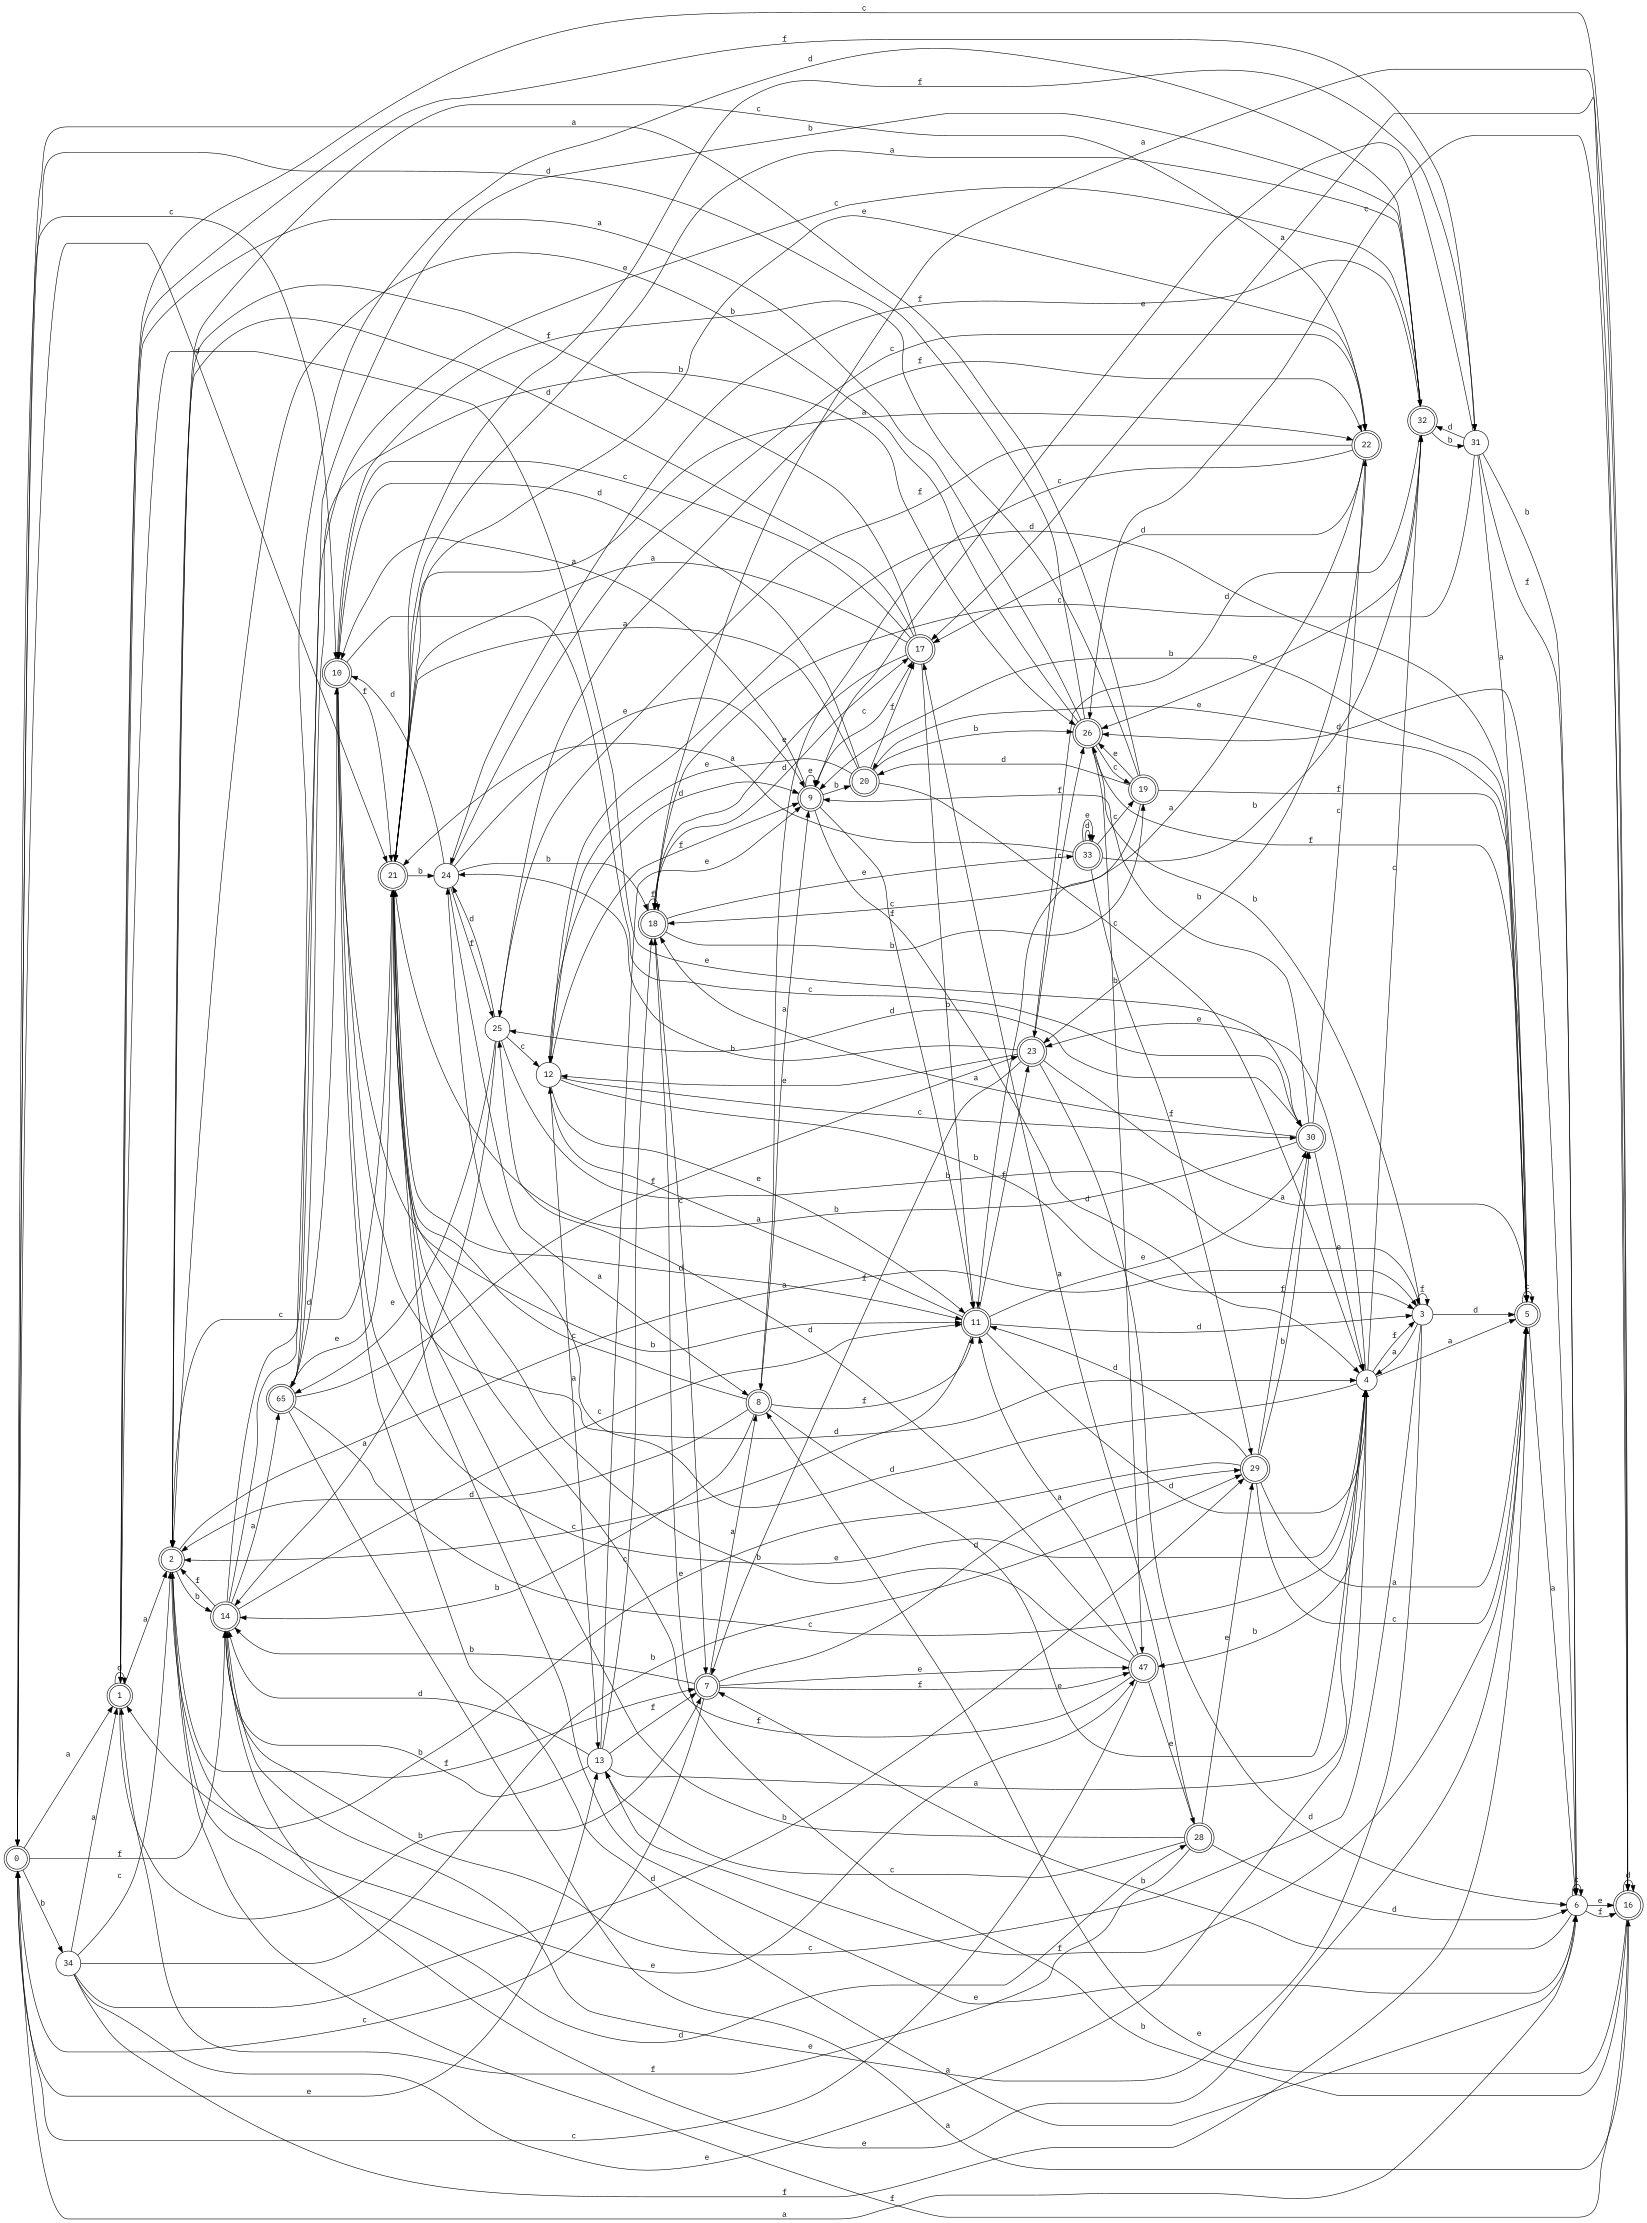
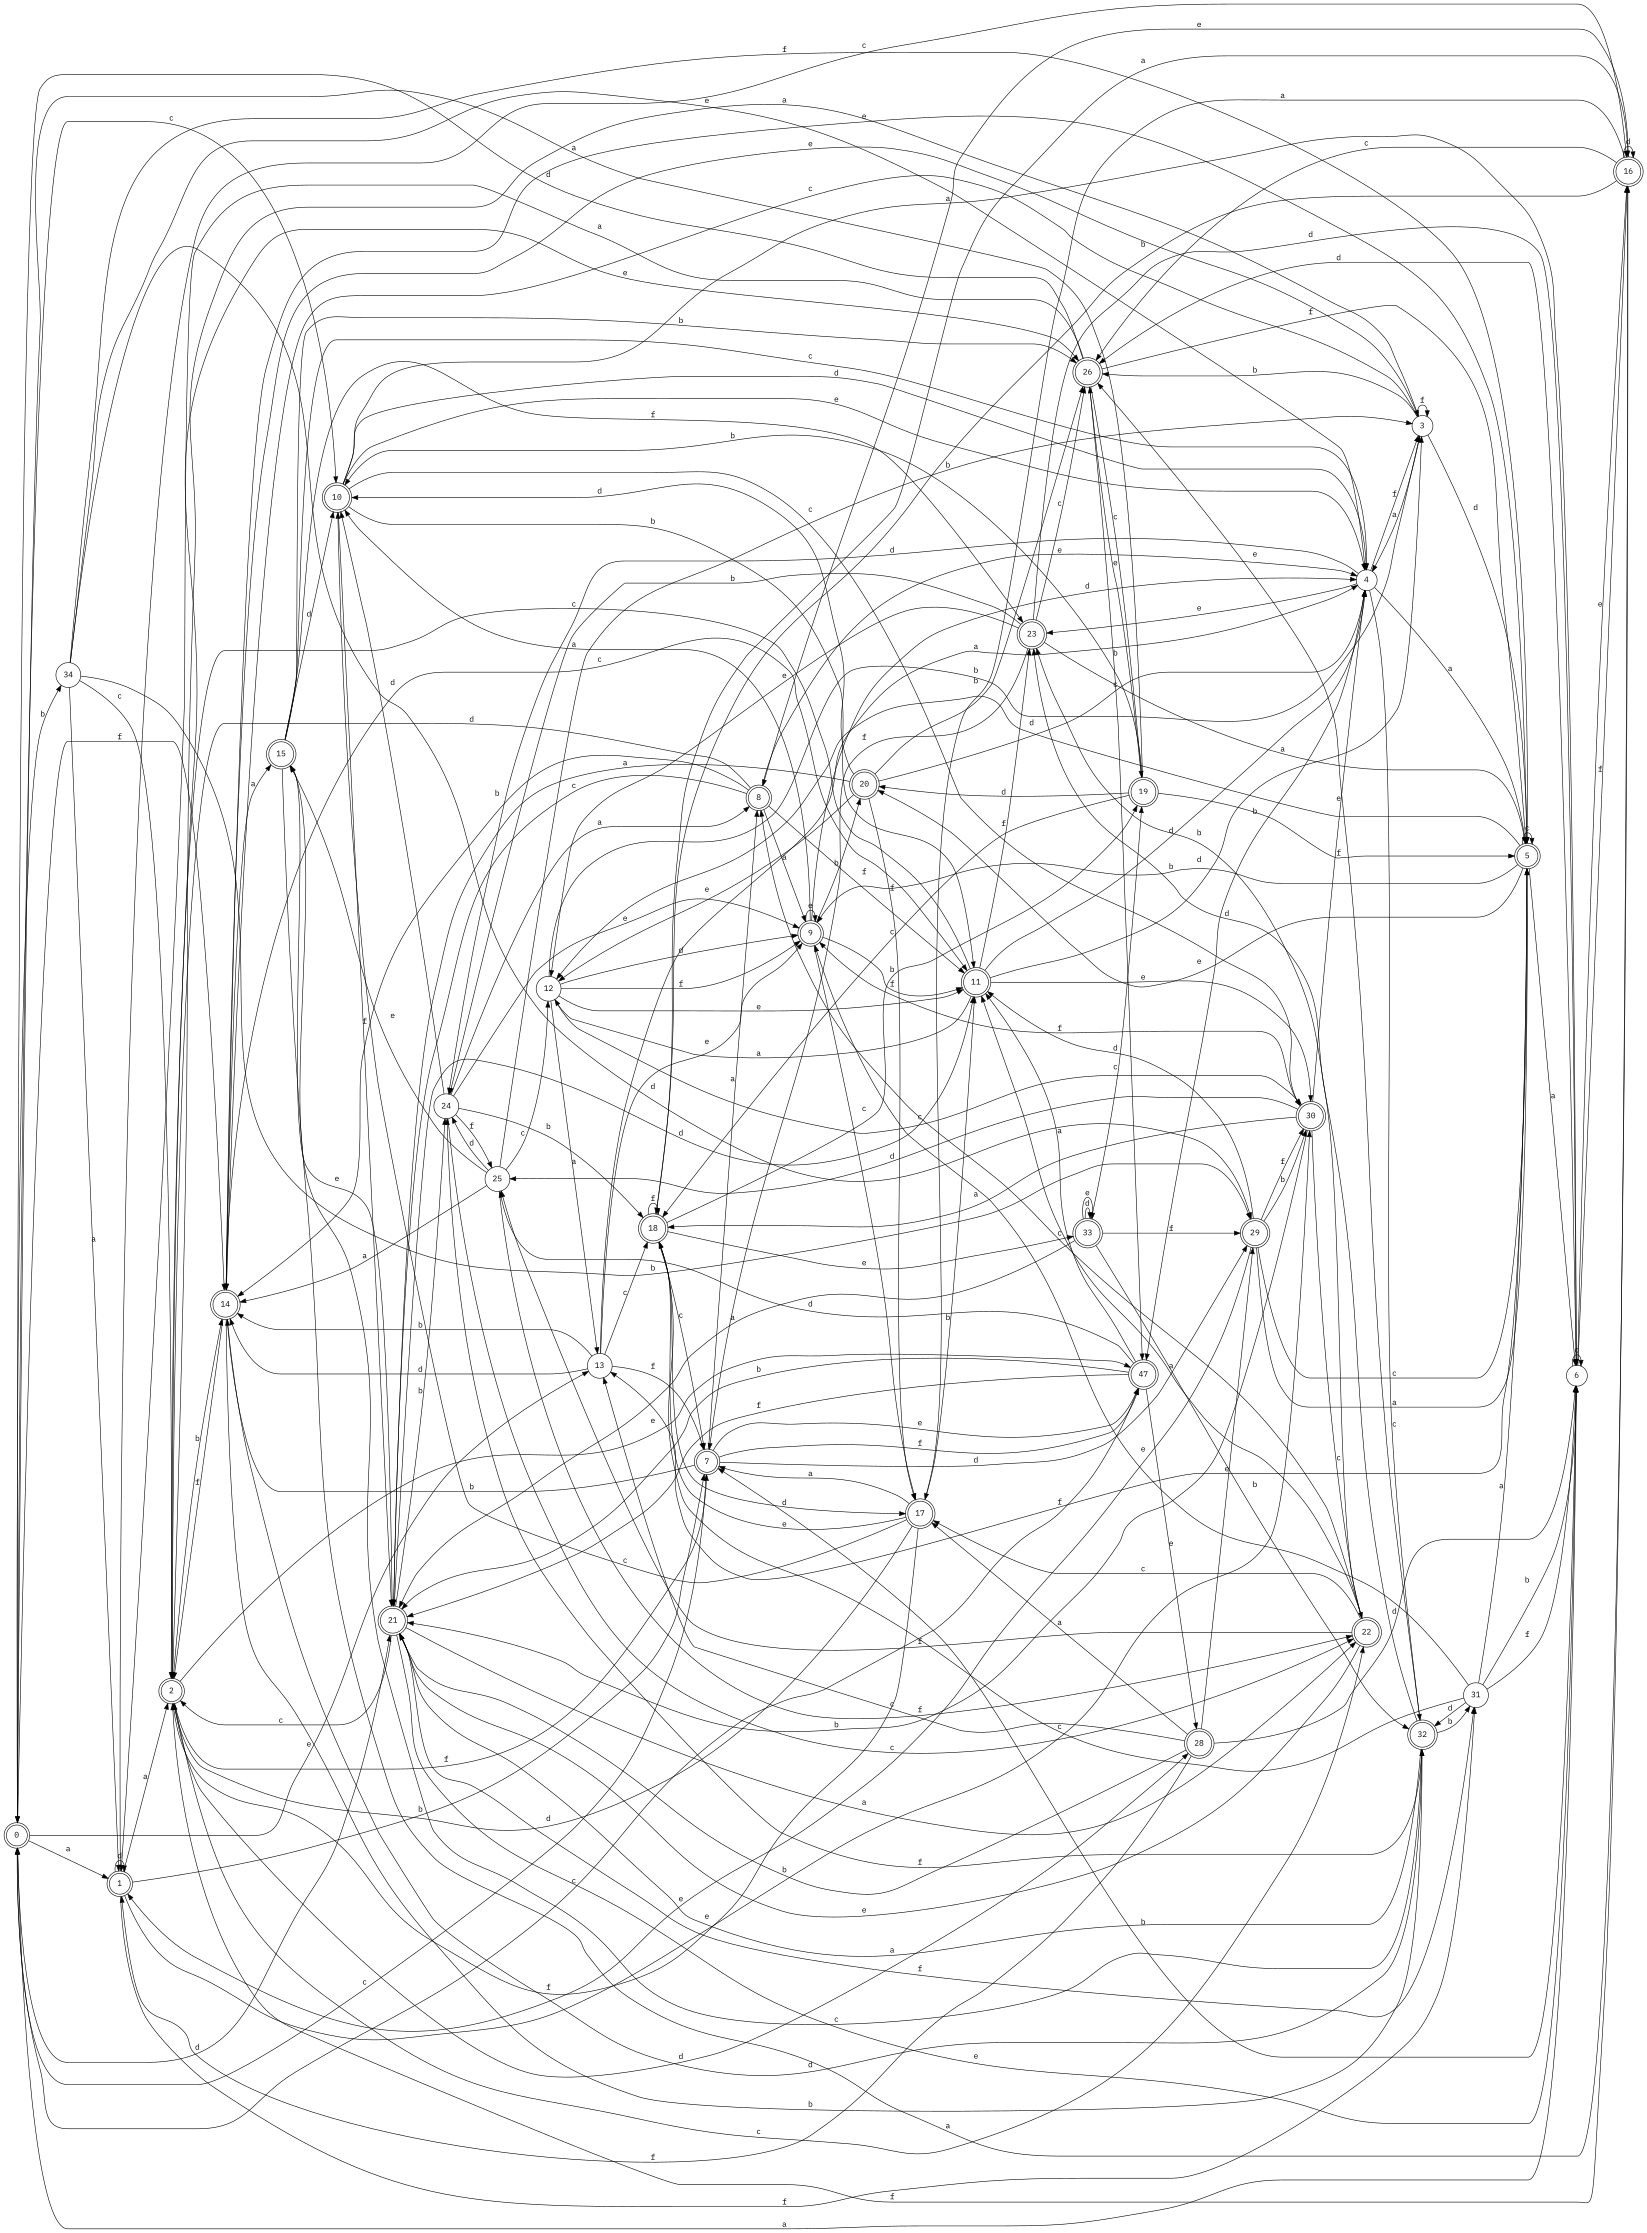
(280, 447) -> (196, 650)
(1143, 530) -> (1143, 1569)
(551, 596) -> (819, 1478)
(281, 1399) -> (281, 754)
